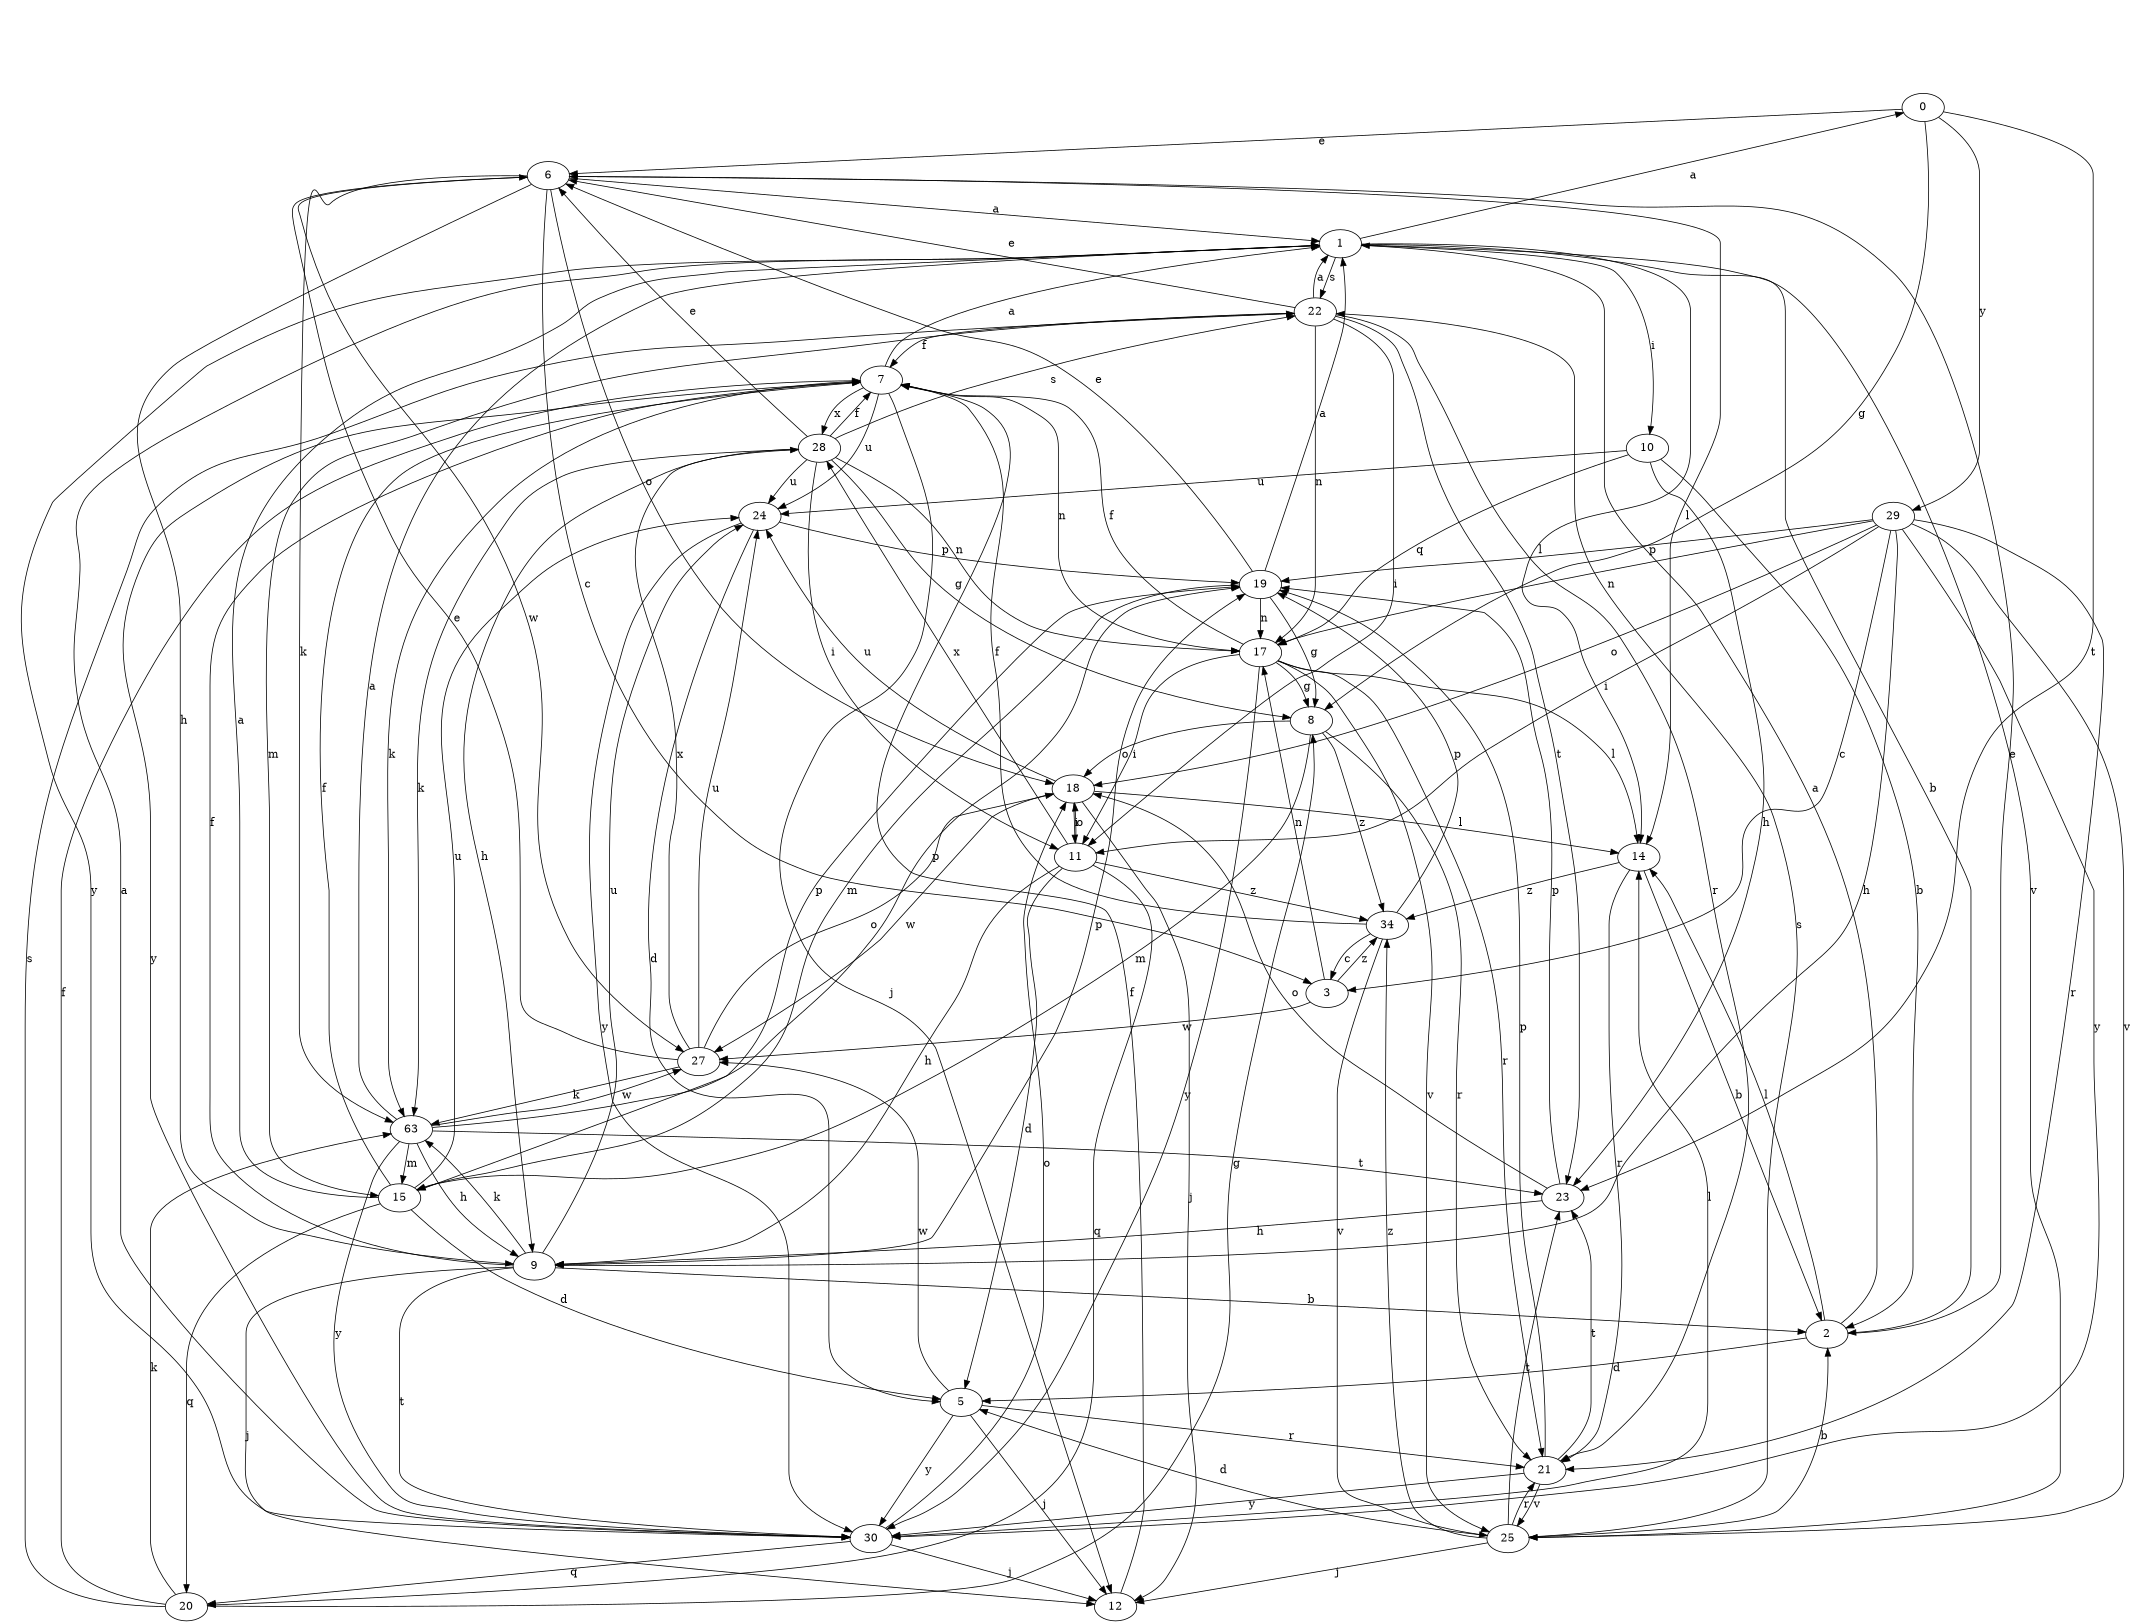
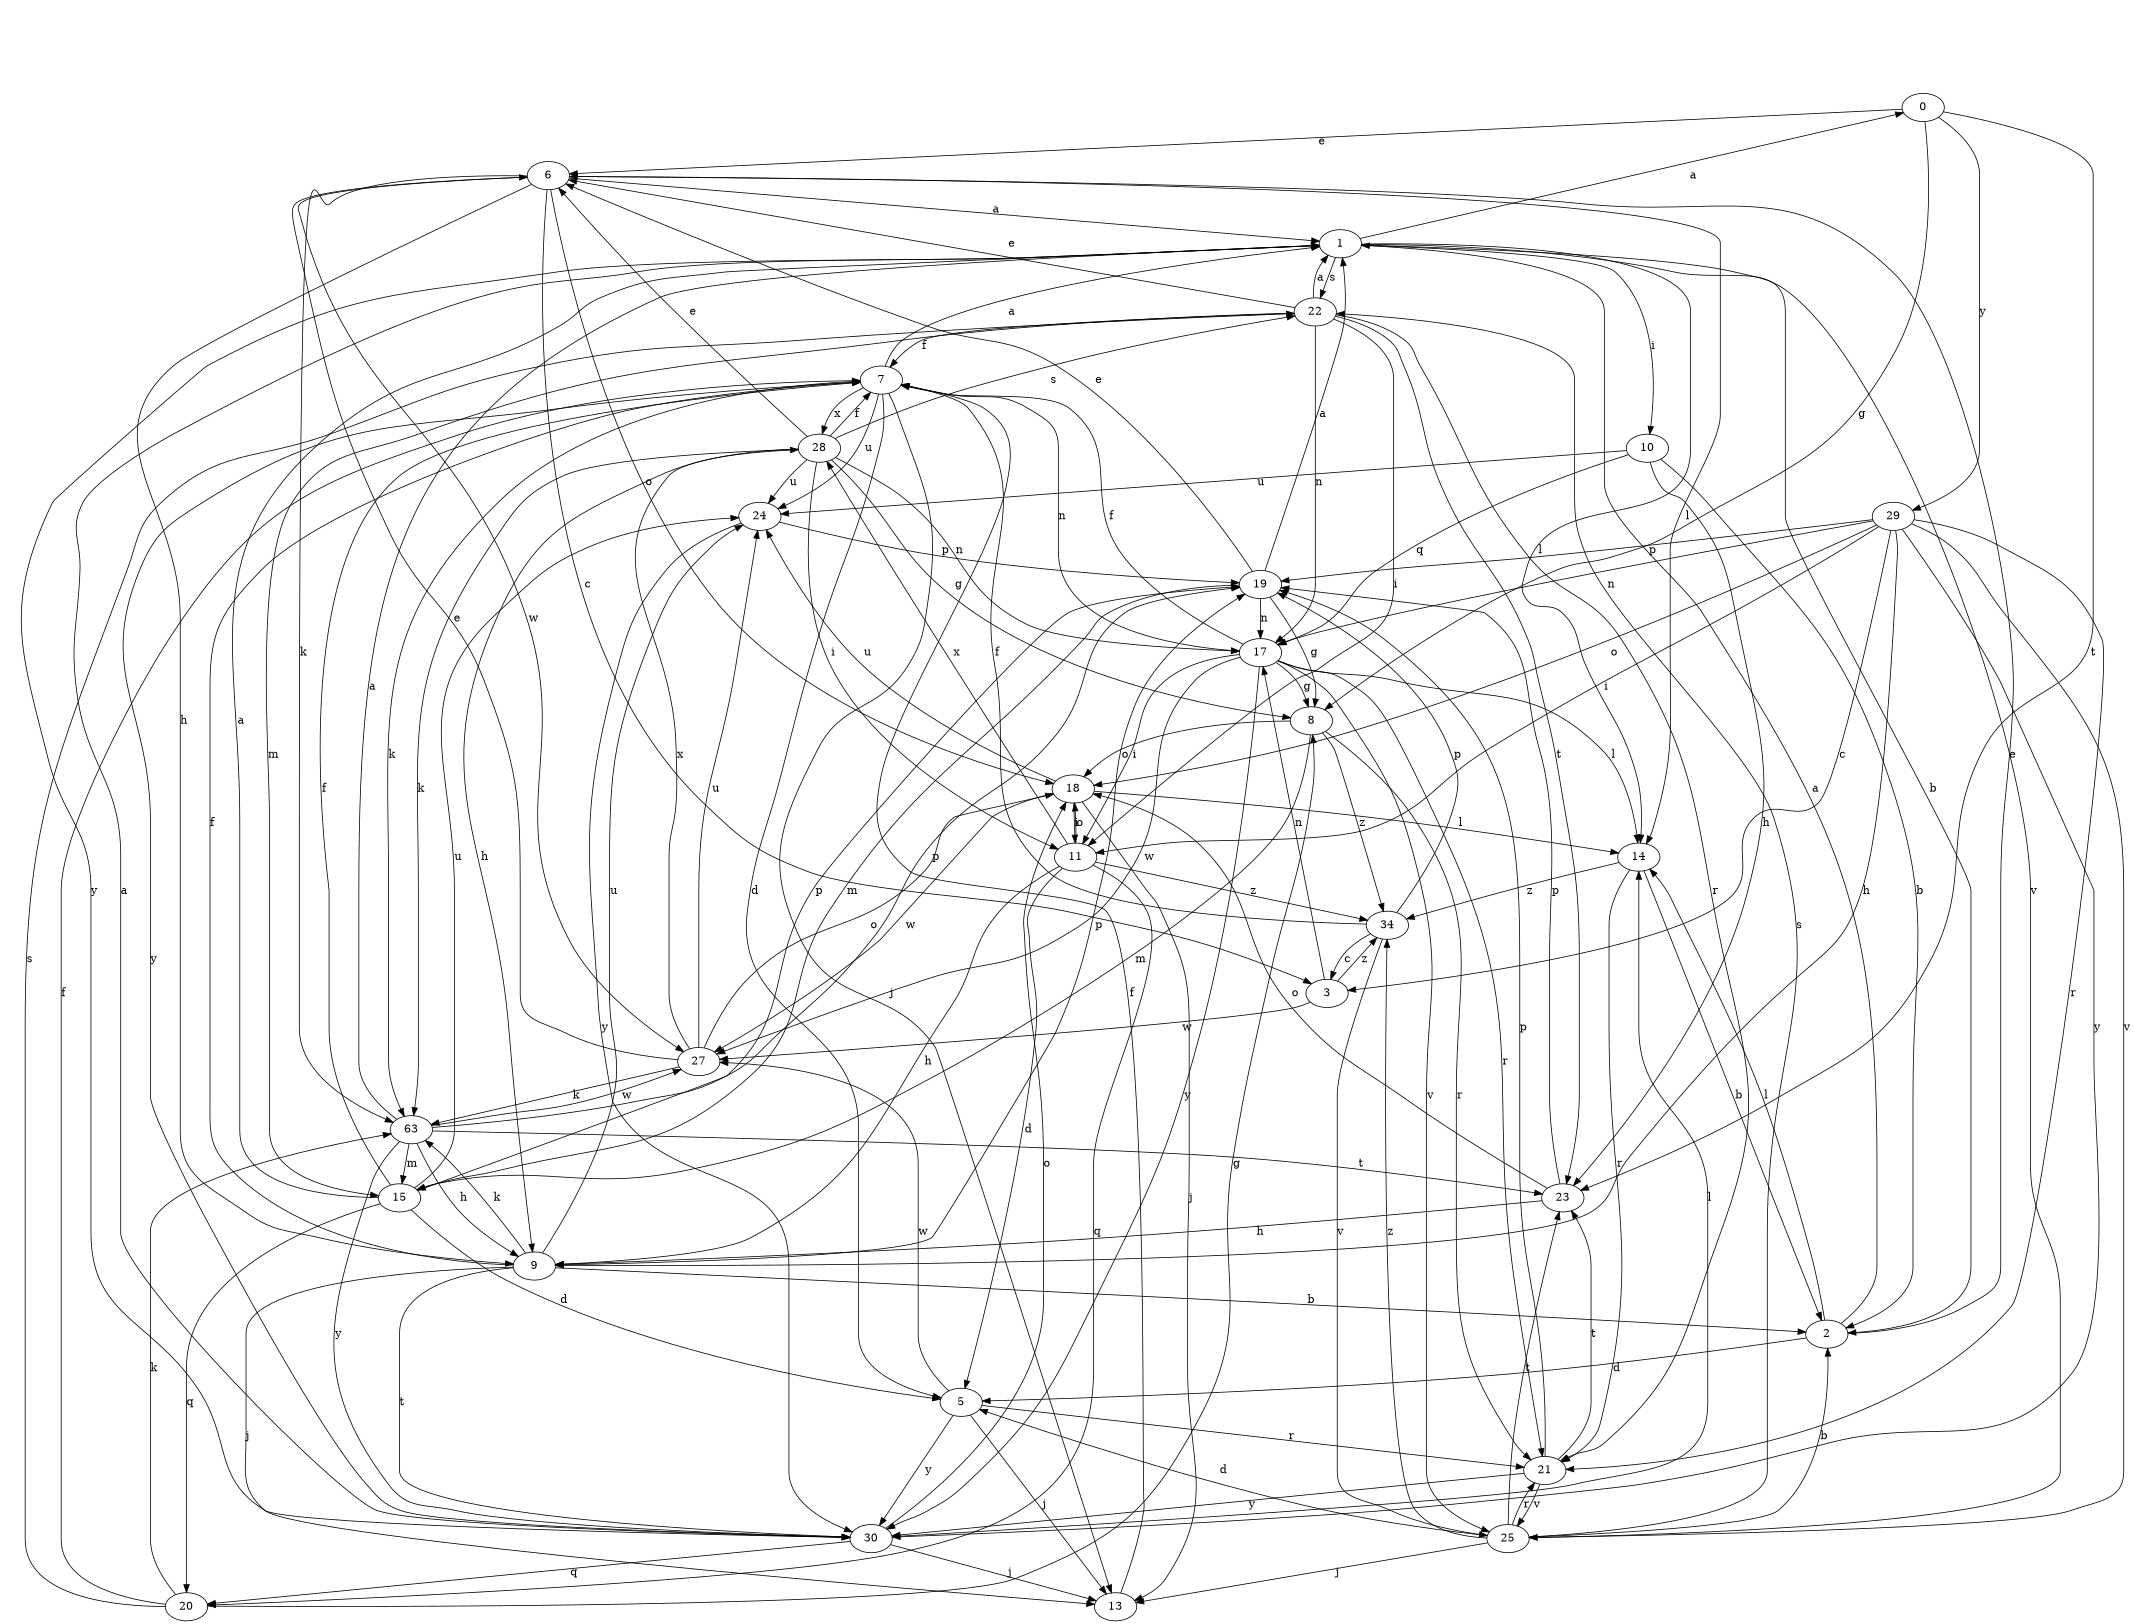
none -> (1060, 938)
(676, 1080) -> (748, 925)
(1116, 1607) -> (1116, 1607)
